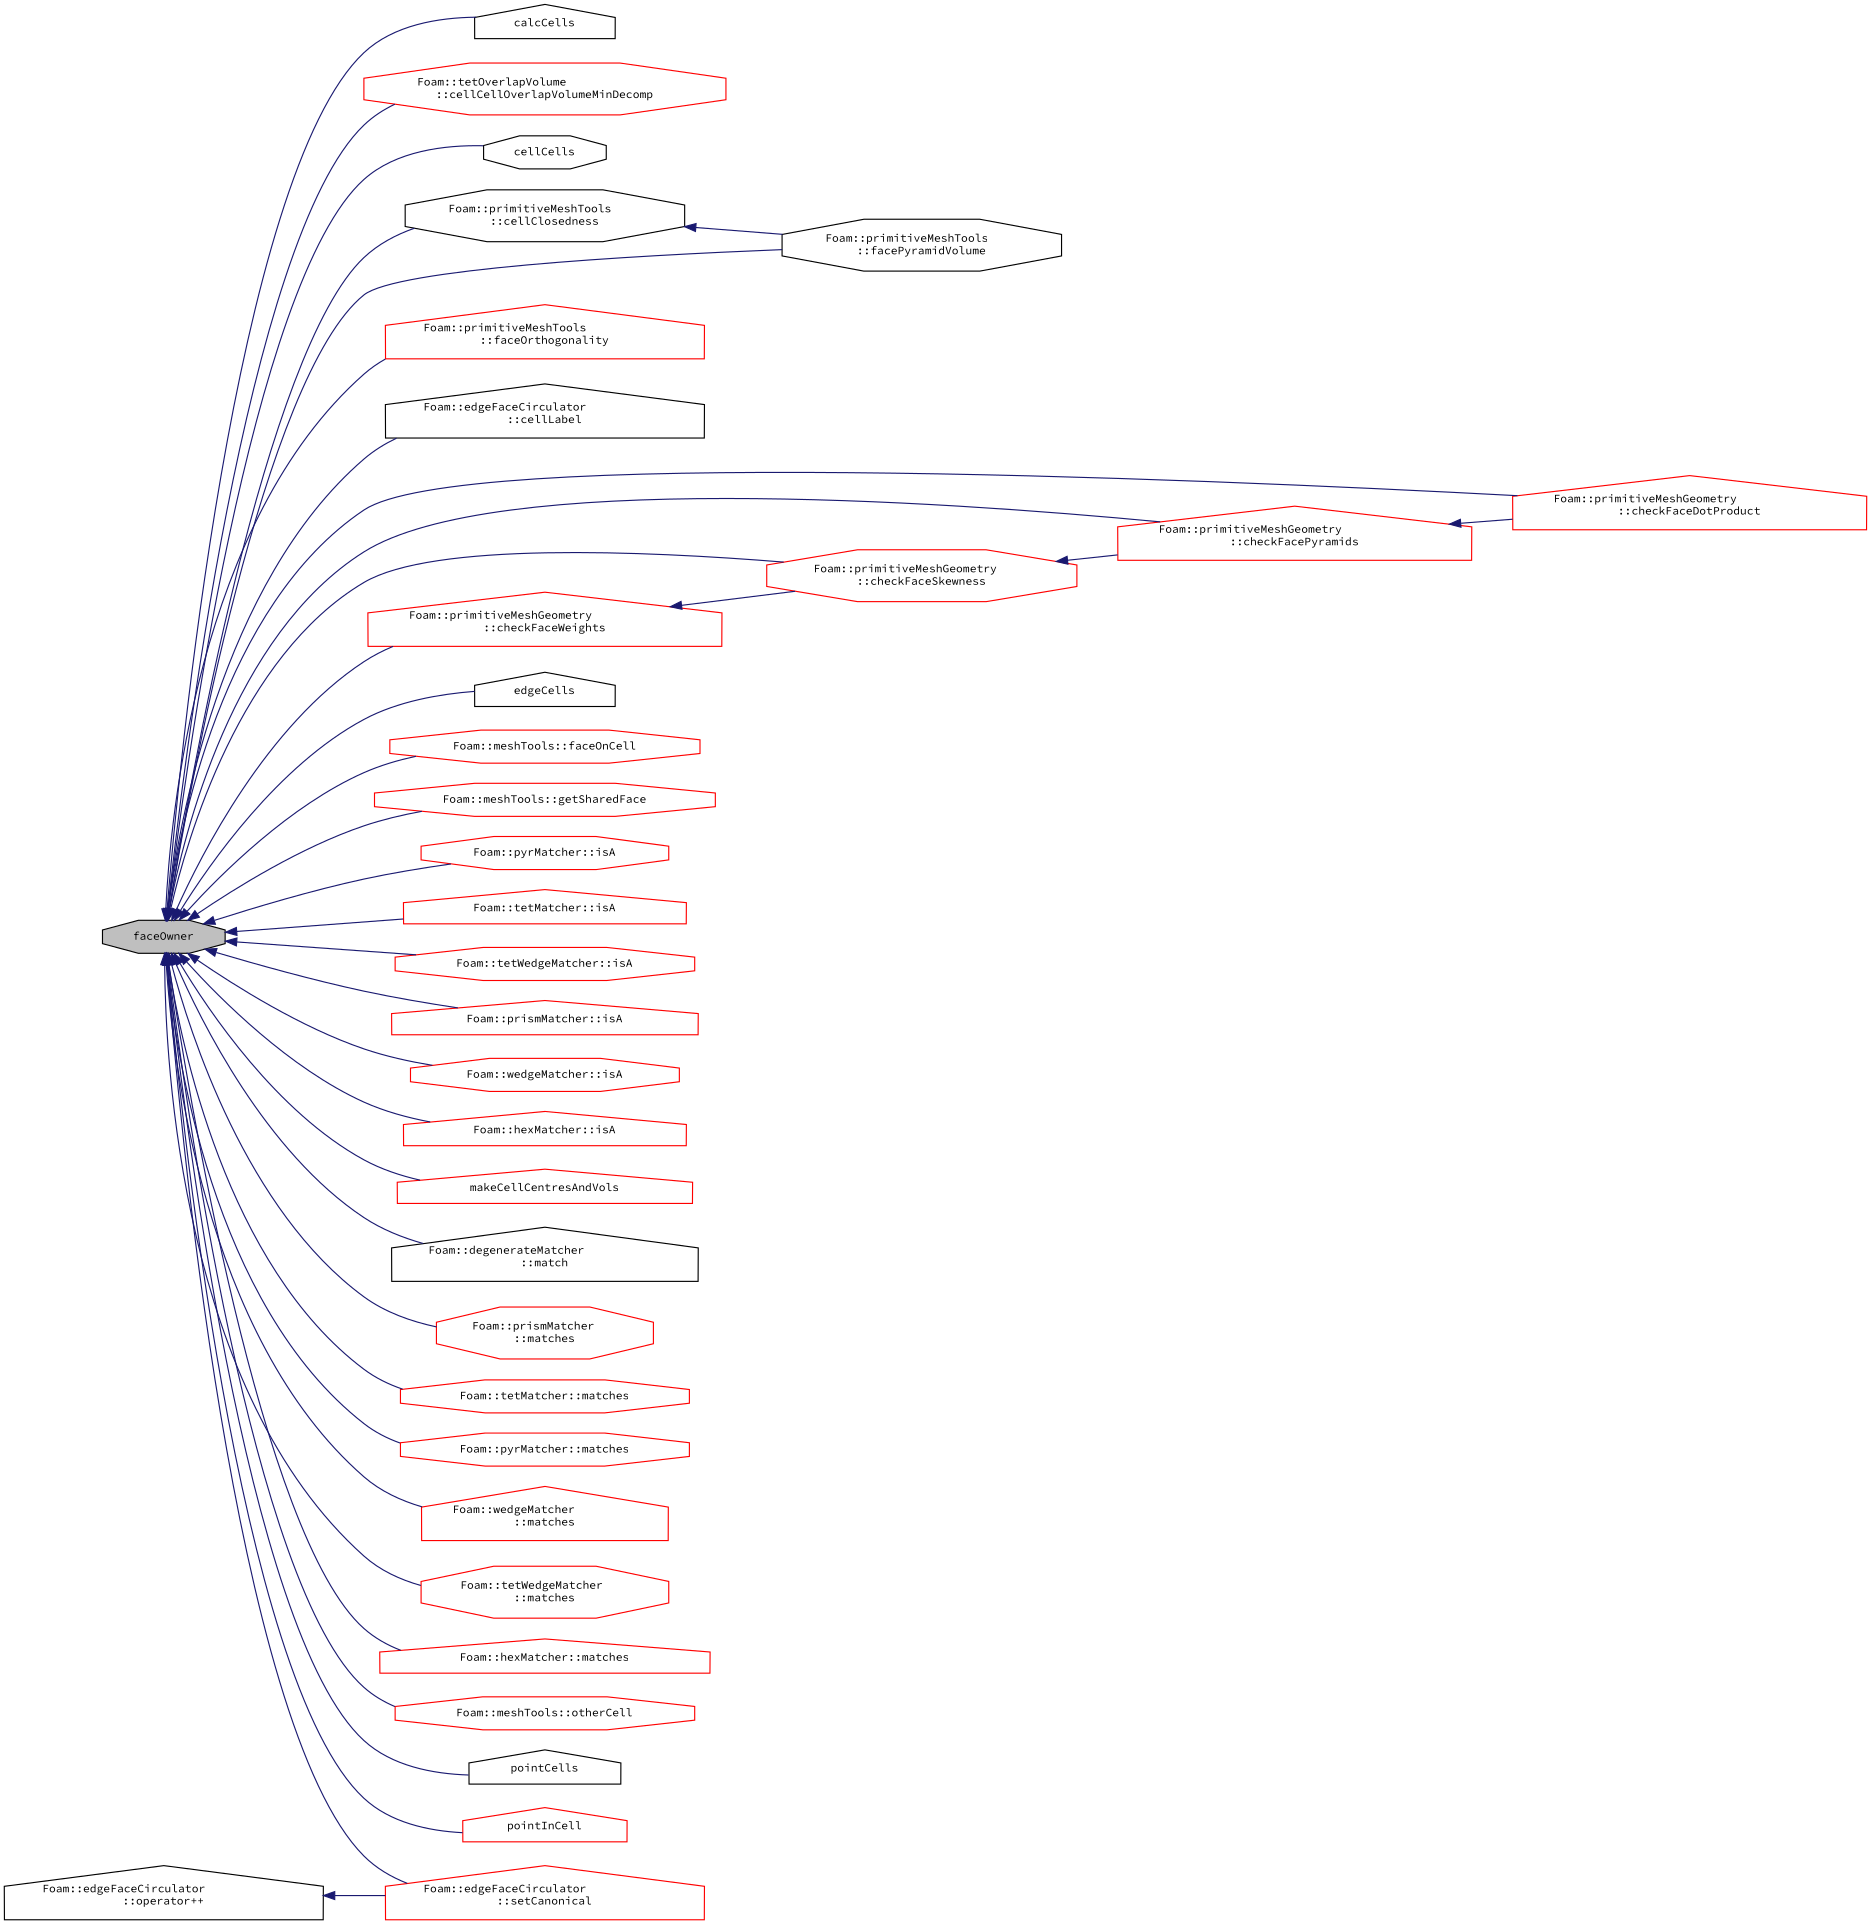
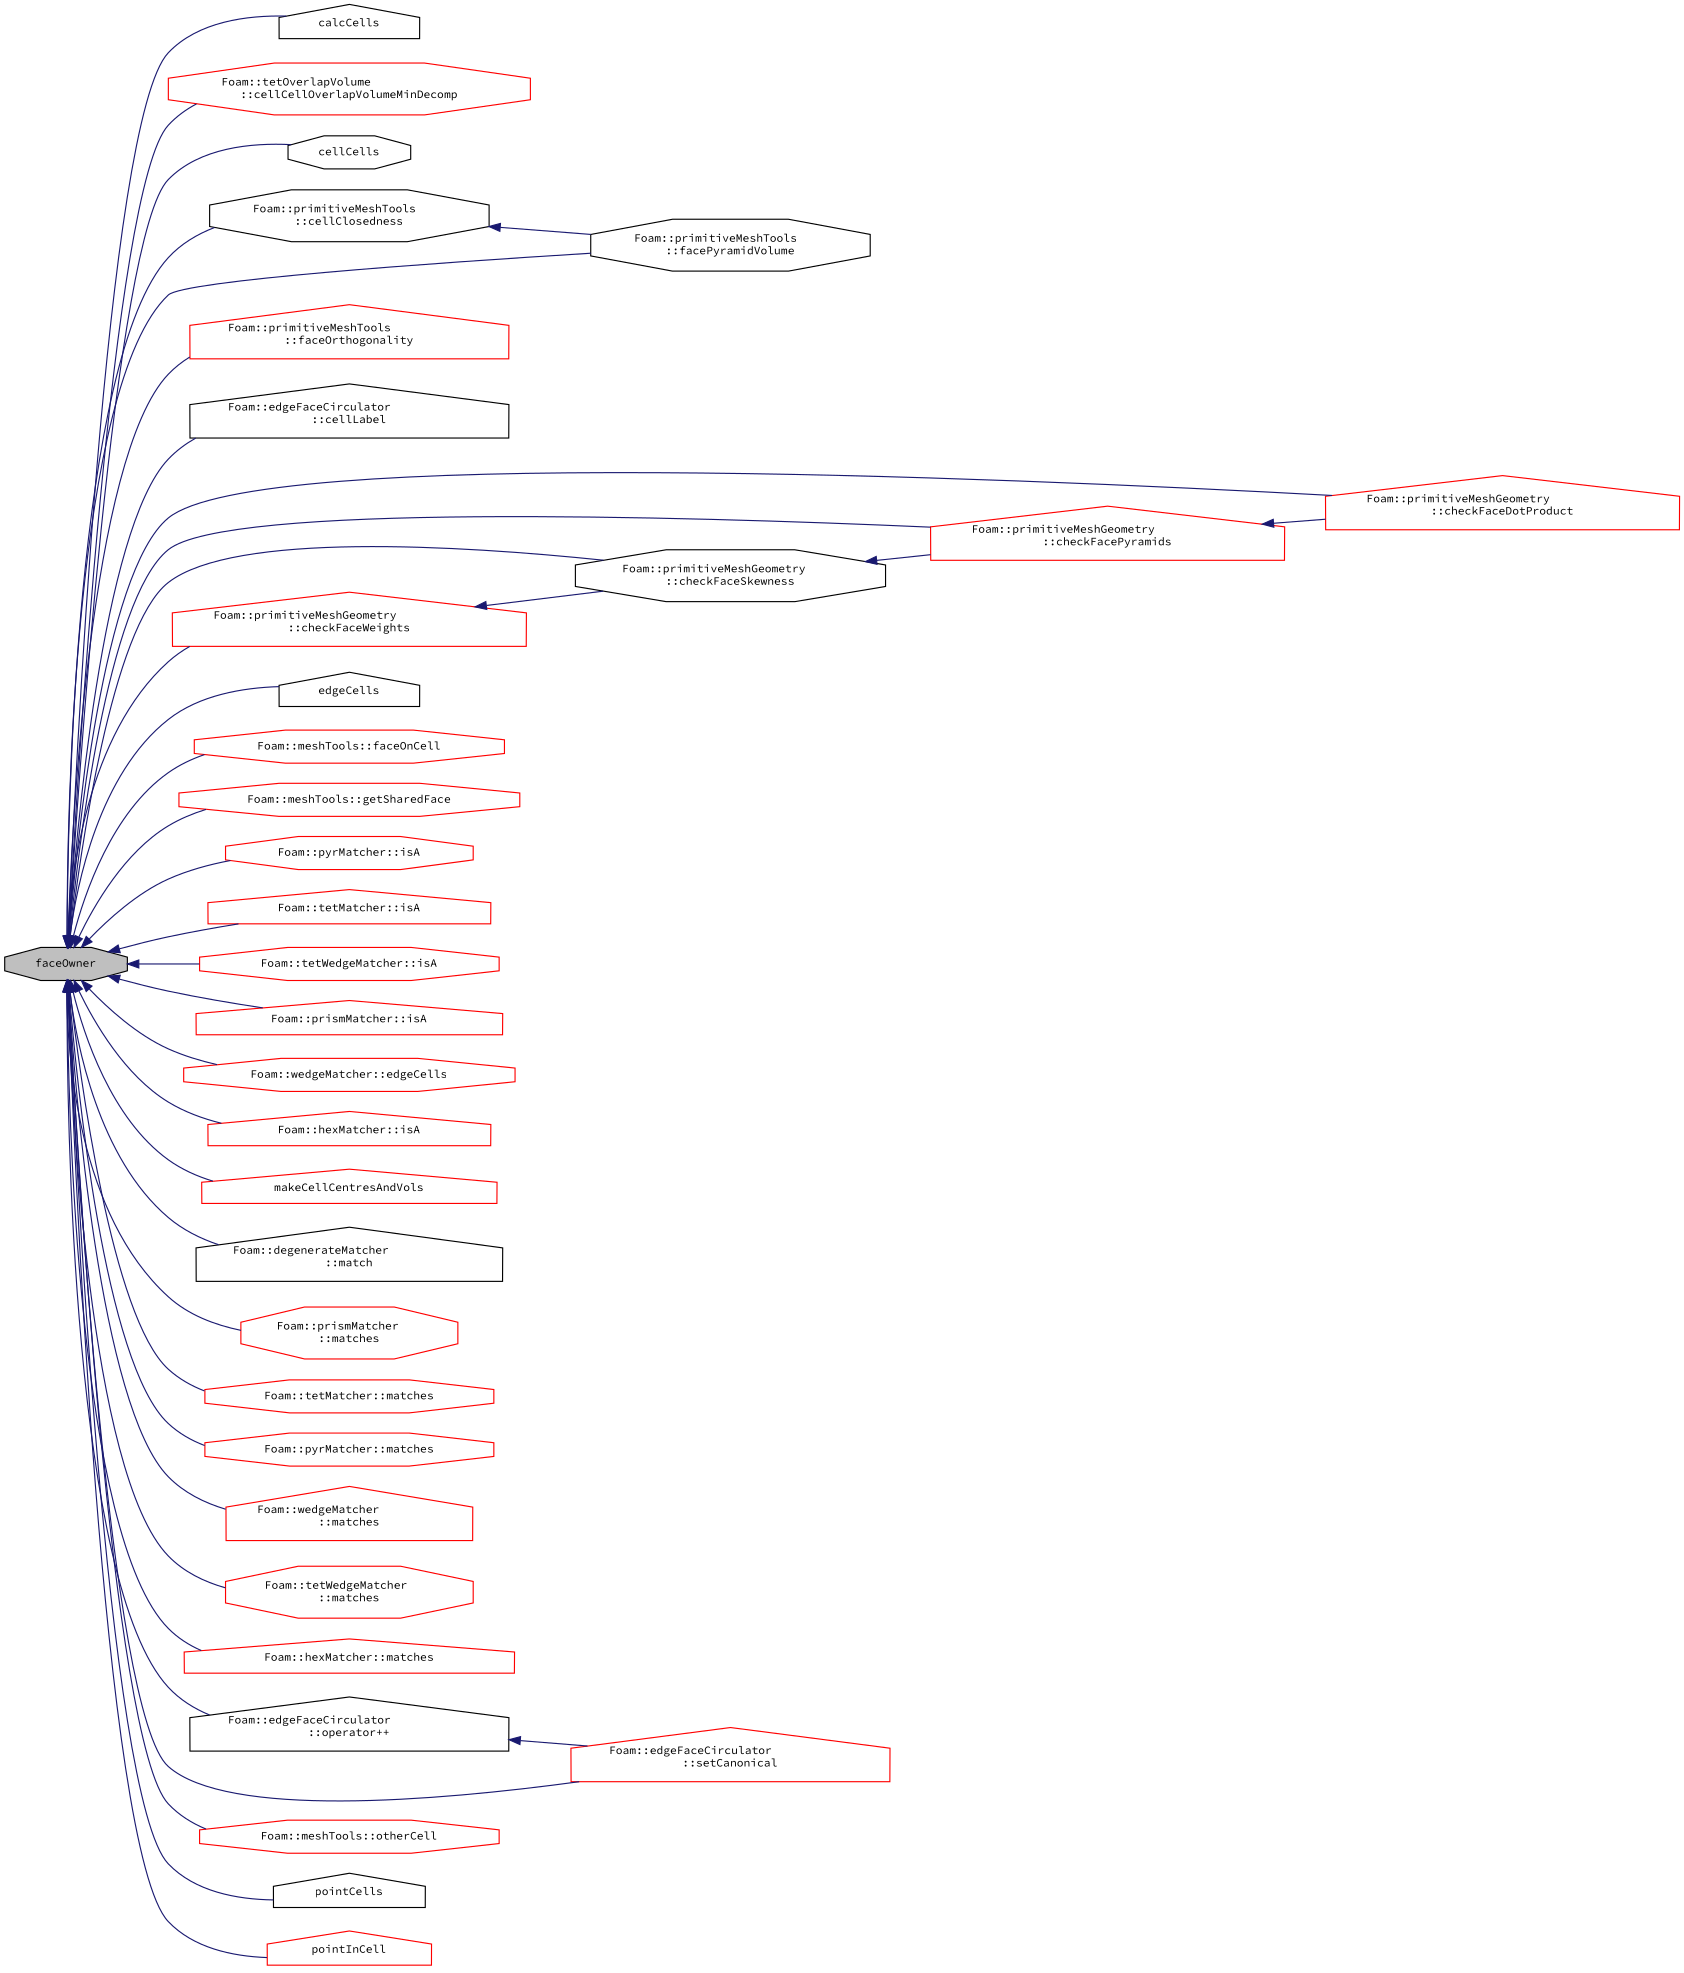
(922, 576) -> (730, 576)
(545, 1075) -> (349, 1075)
none -> (85, 1372)
